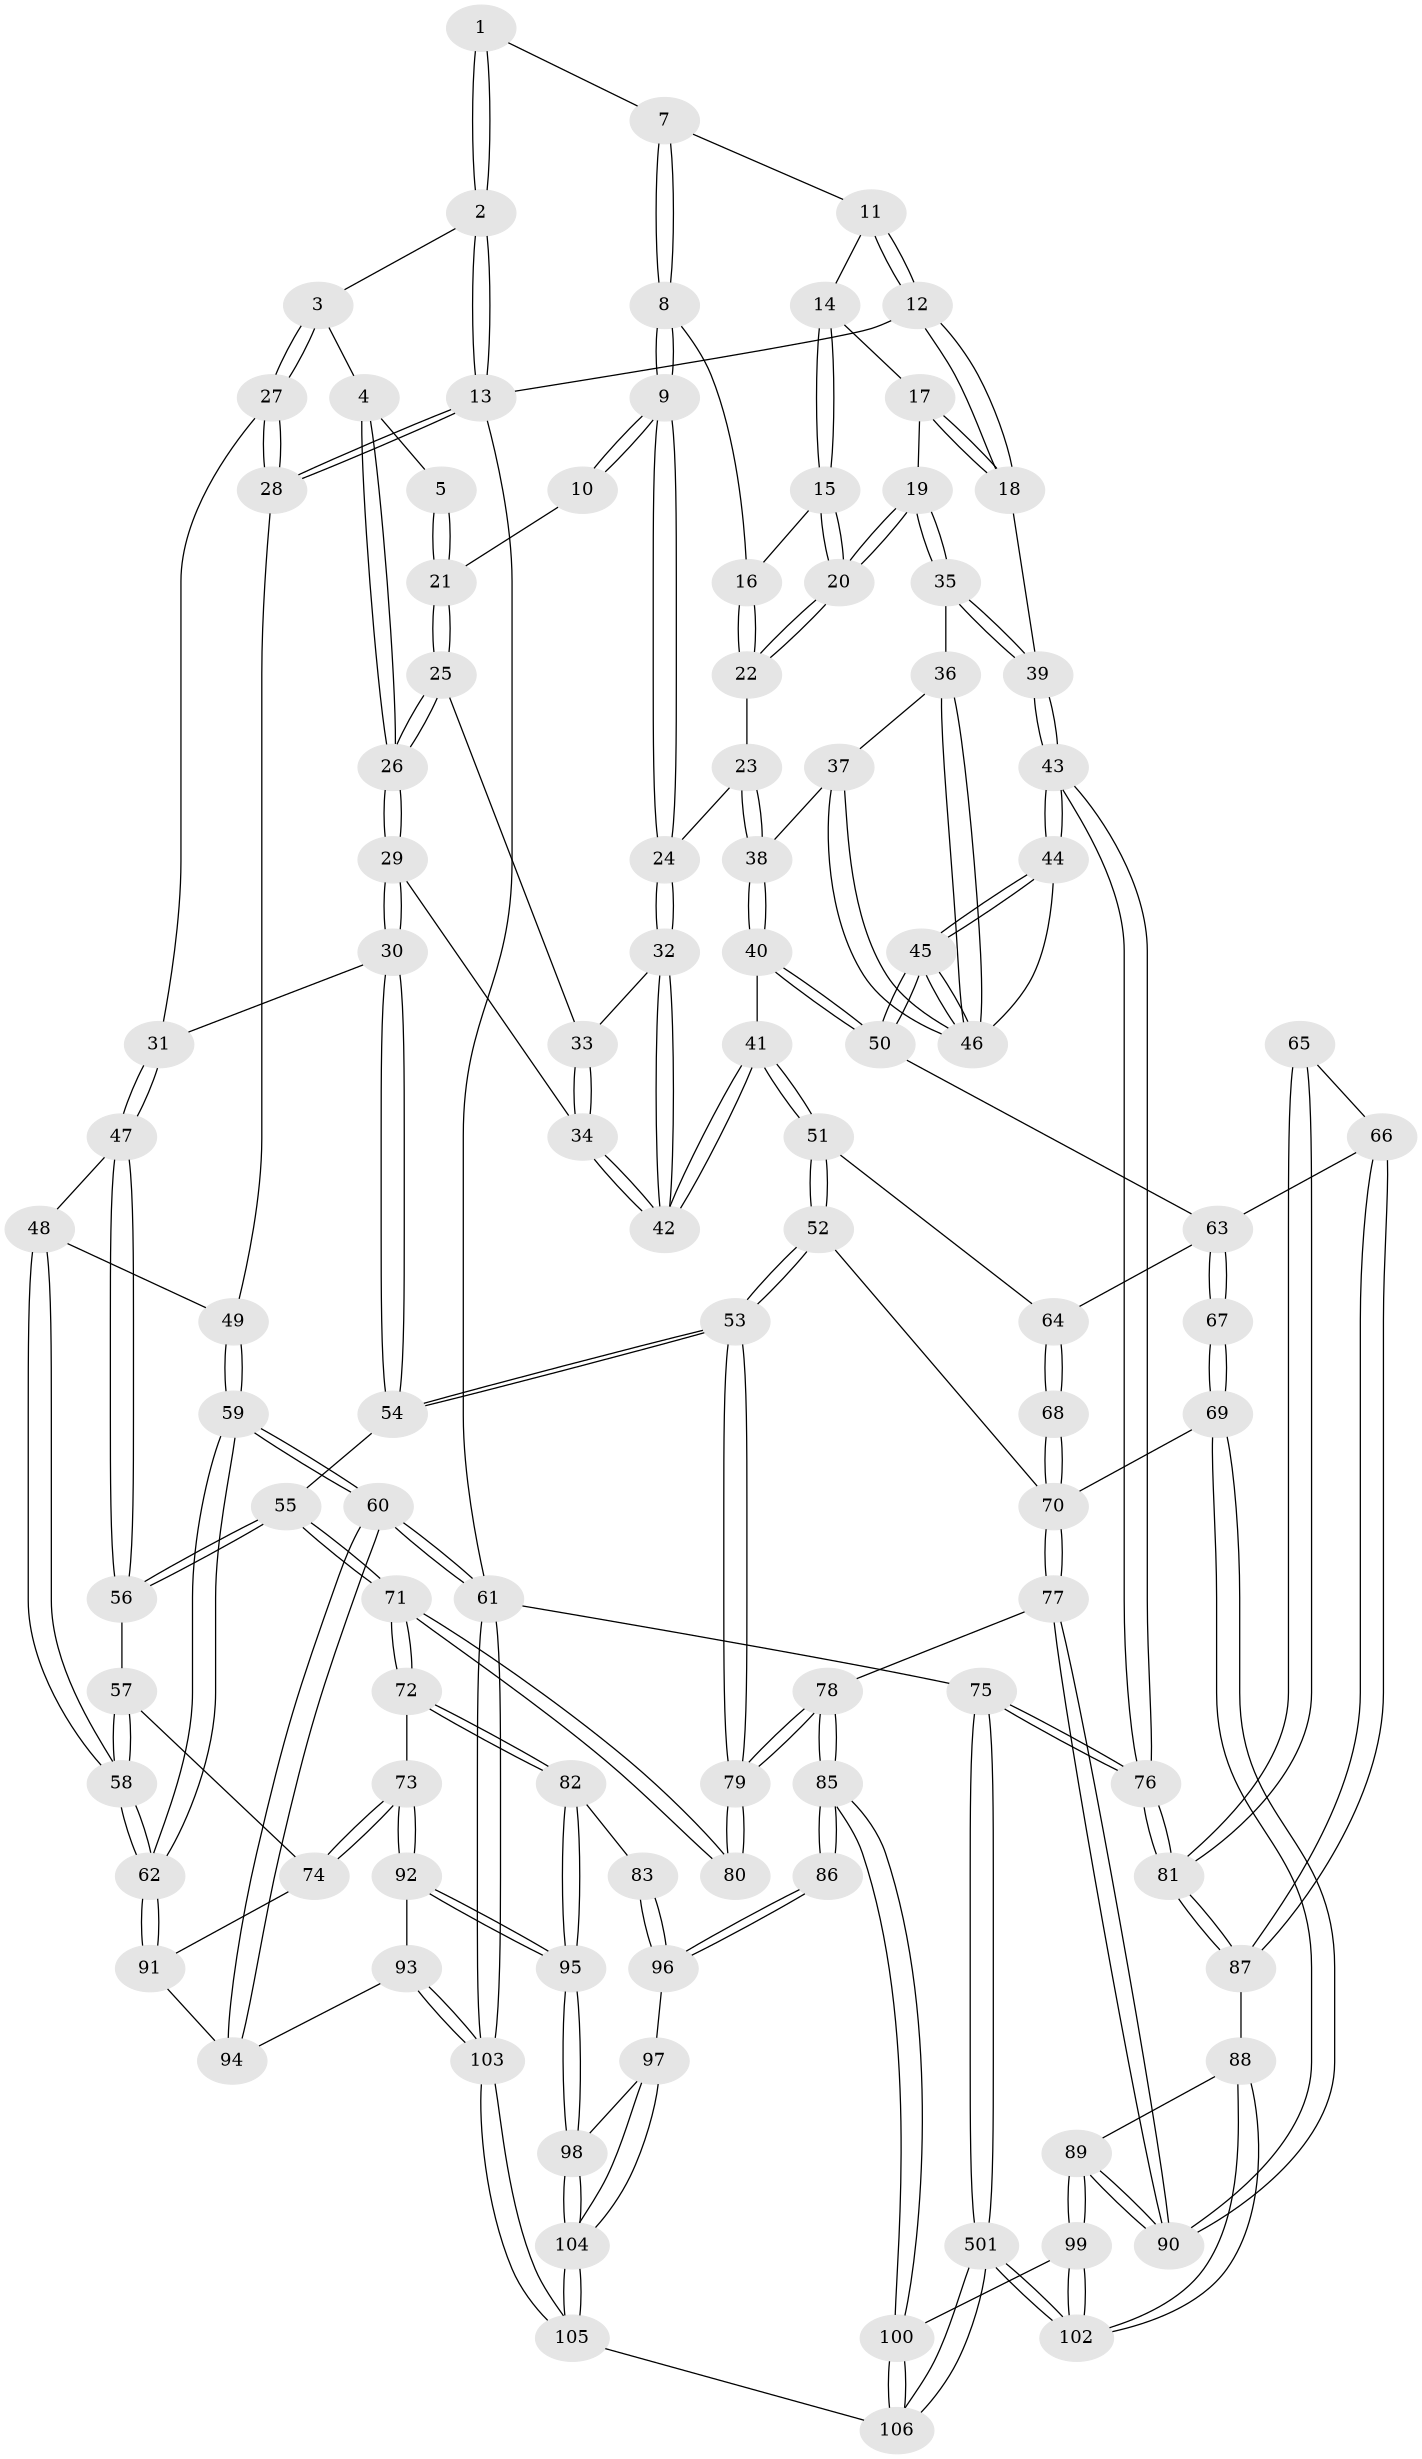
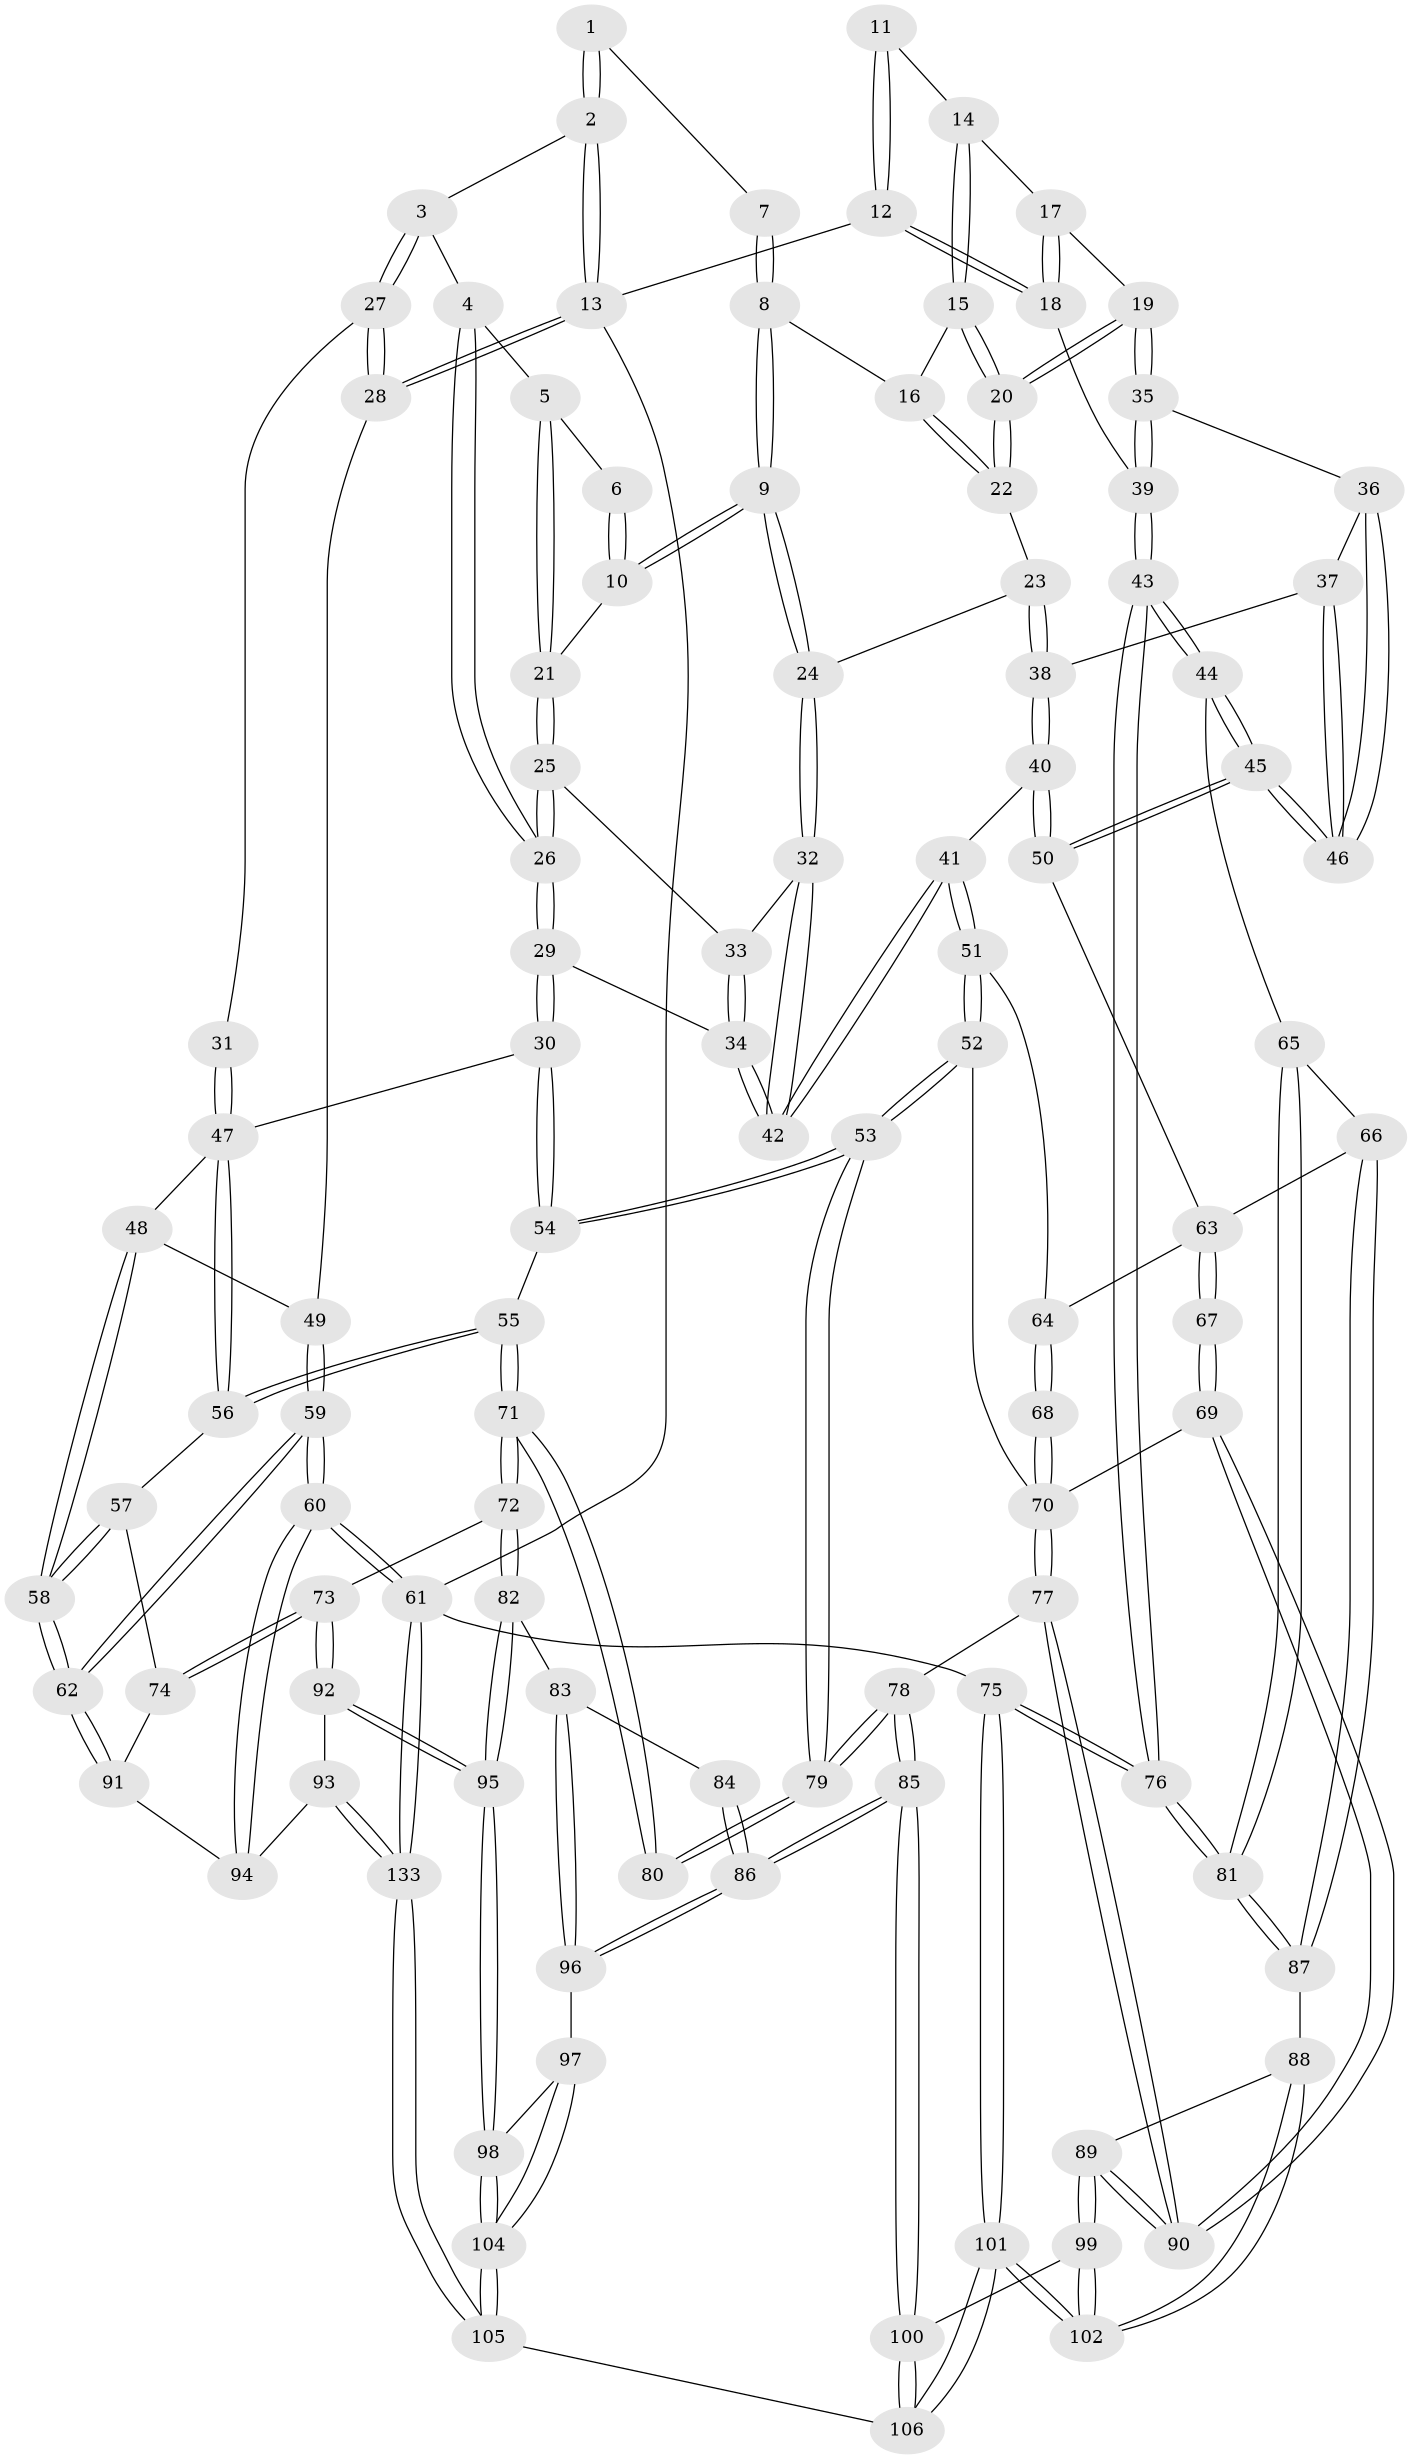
(768, 167) -> none
none -> (617, 490)
(1039, 961) -> (1227, 864)
(276, 998) -> (384, 1091)
none -> (725, 1784)
(488, 2061) -> (404, 1876)
(982, 2246) -> (992, 2246)
